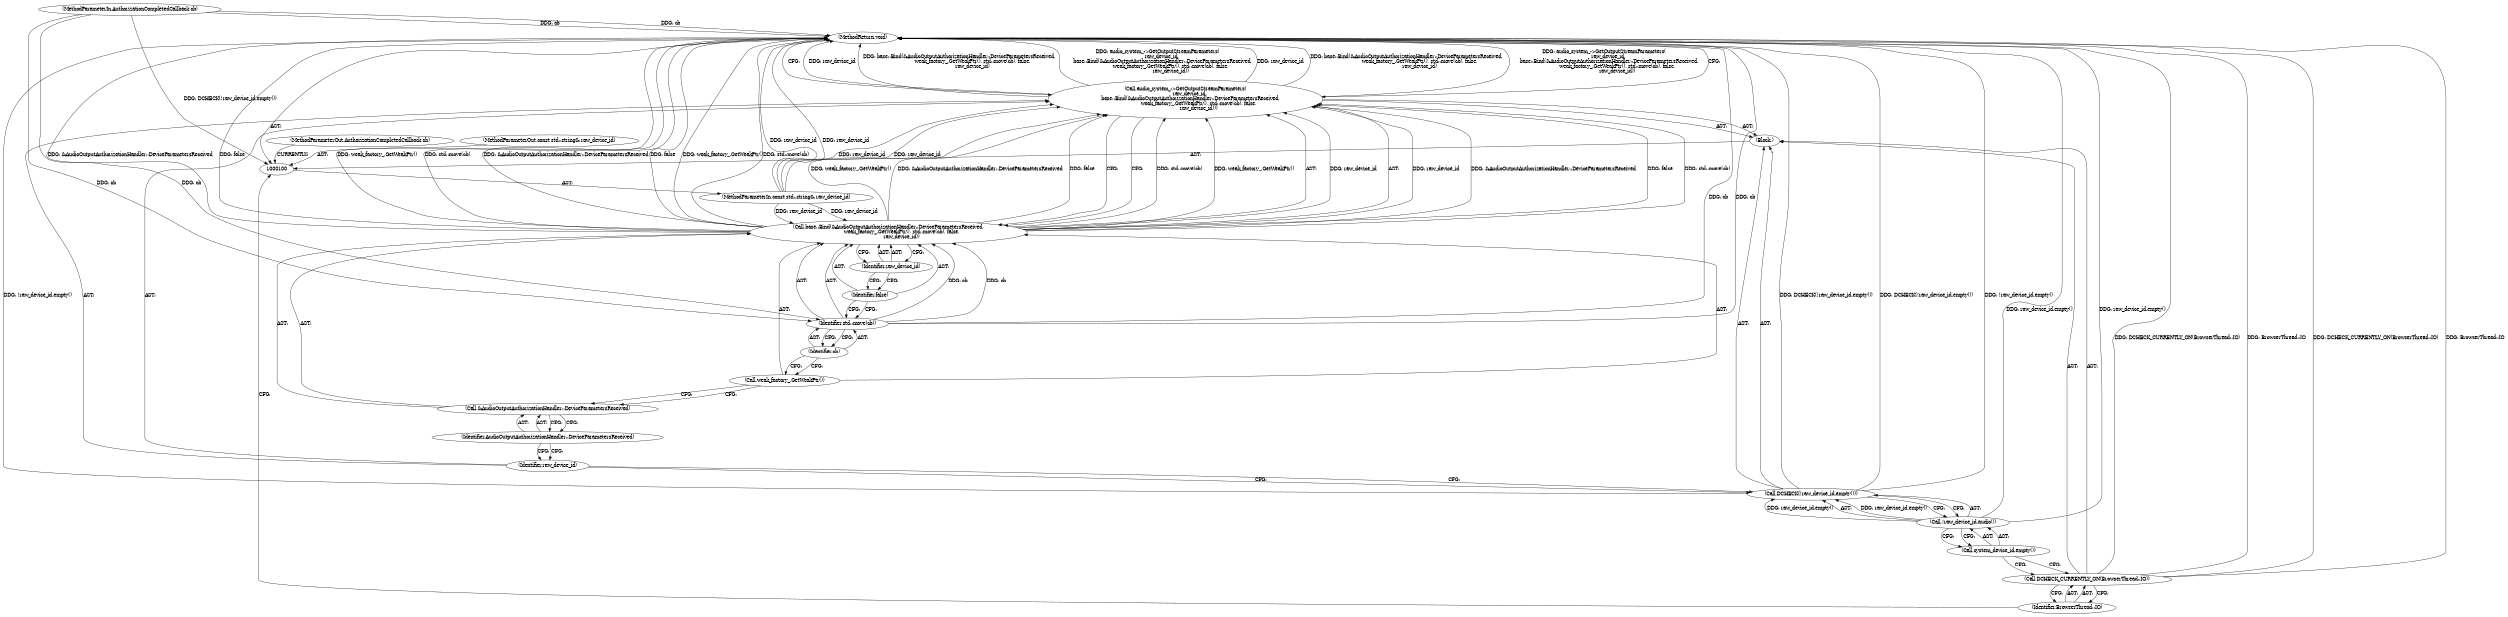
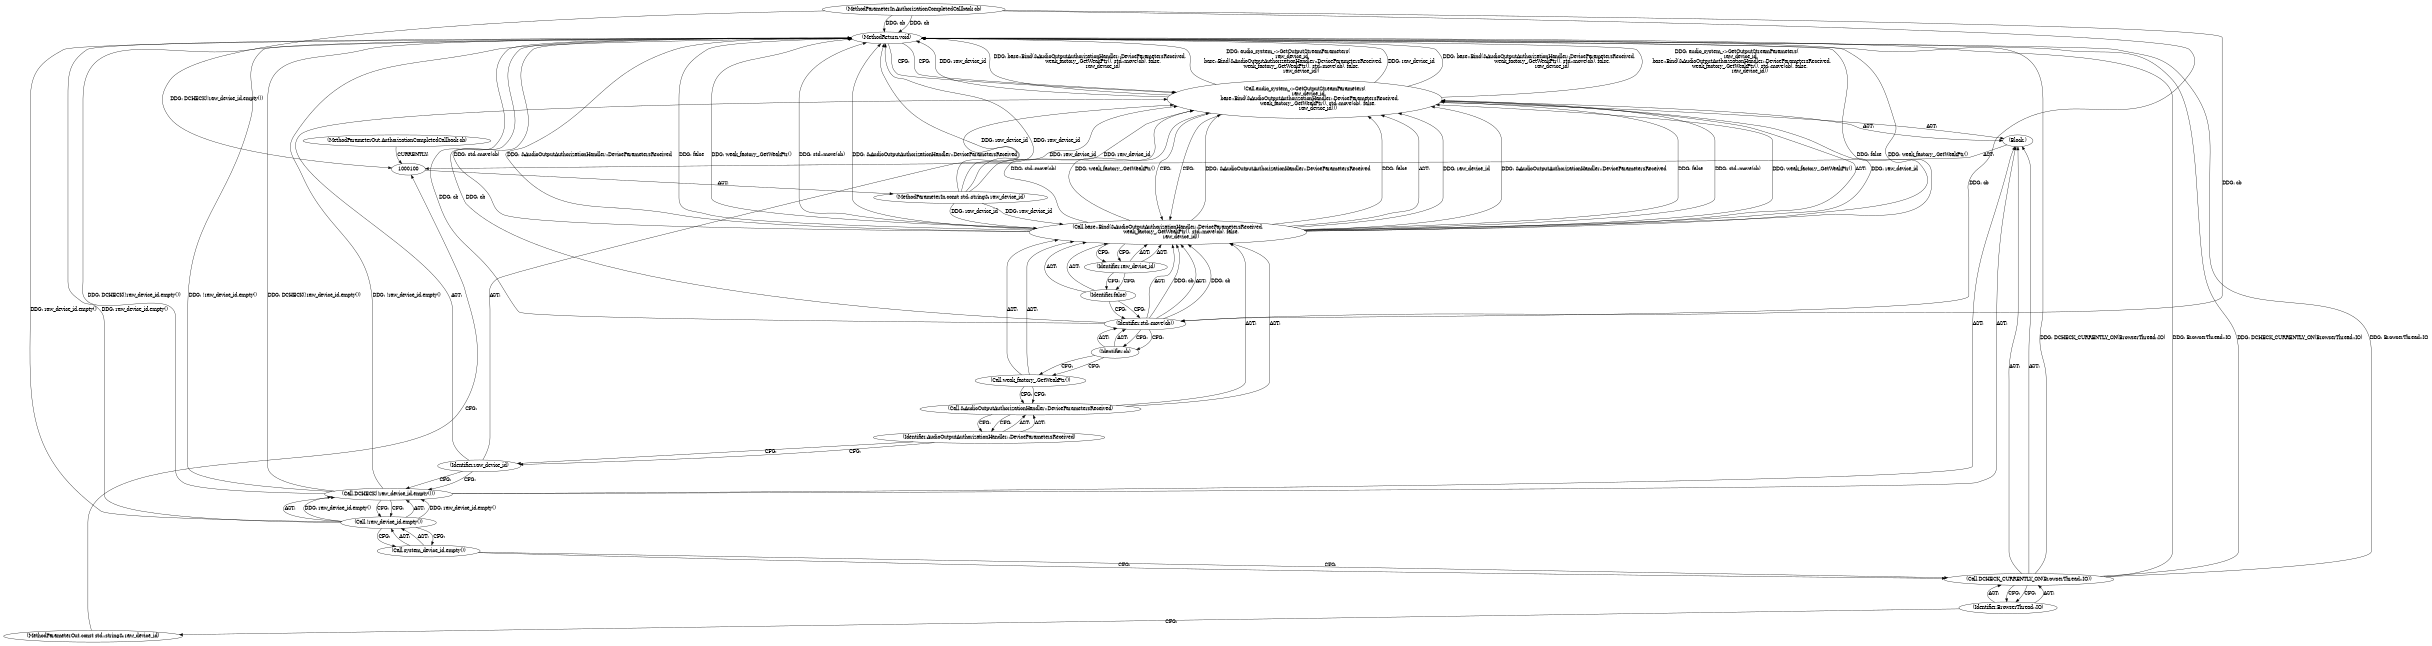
(517, 53) -> none
(323, 155) -> (472, 409)
(1963, 523) -> (389, 523)
(935, 601) -> (1071, 622)
